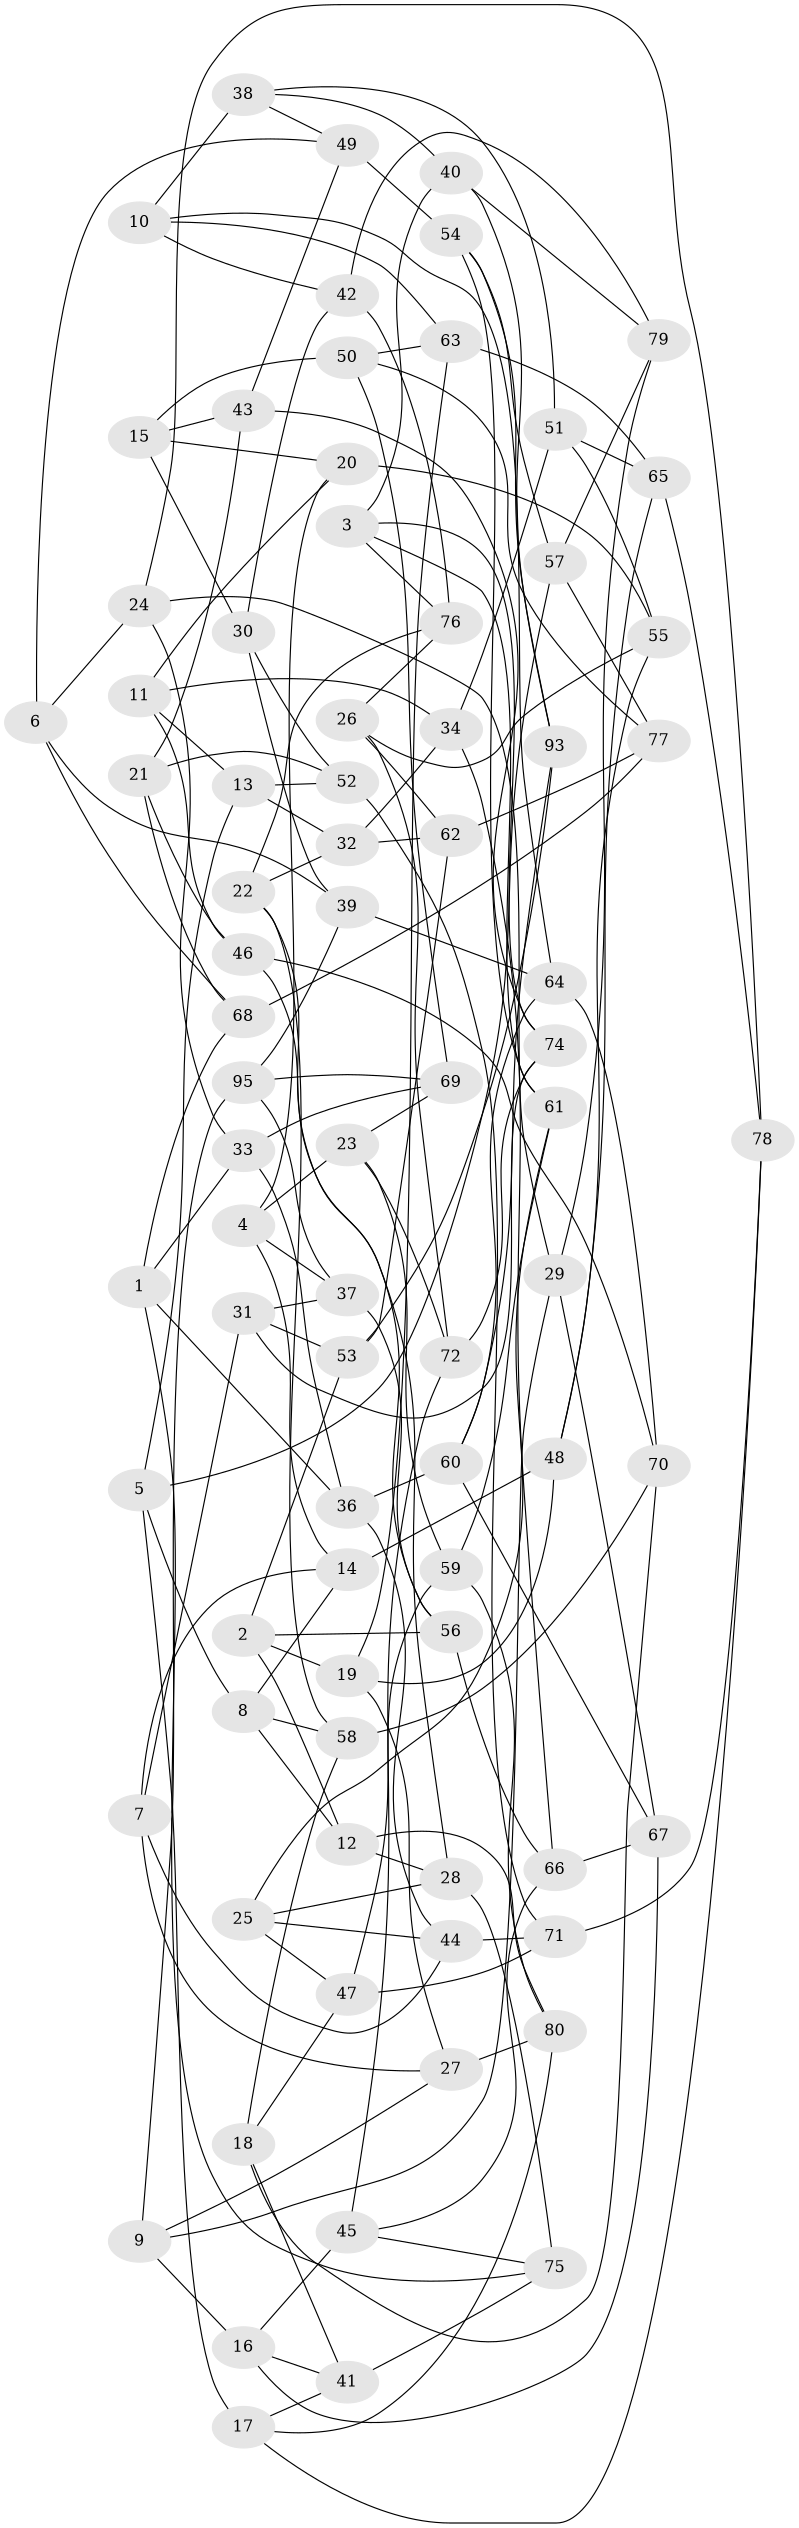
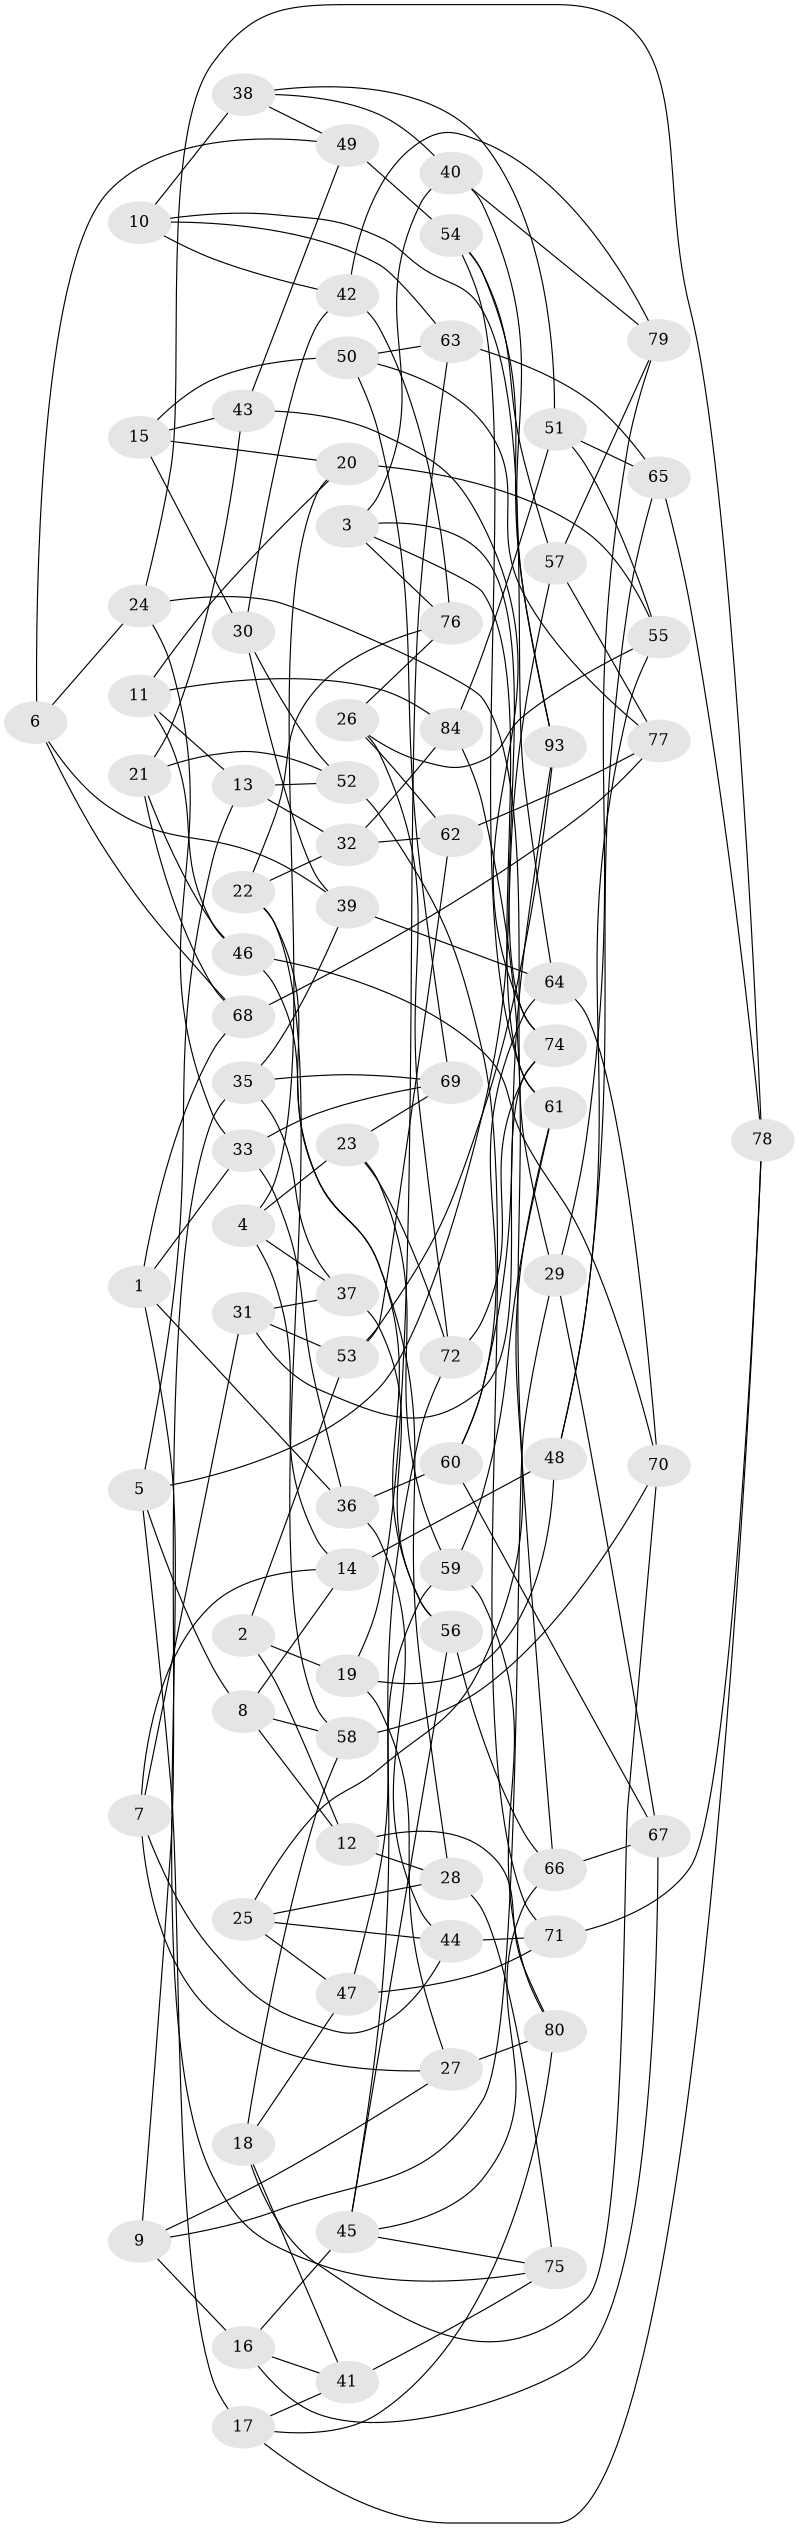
(451, 729) -> (451, 729)
(244, 1083) -> (244, 1083)
(348, 1634) -> (397, 1946)
